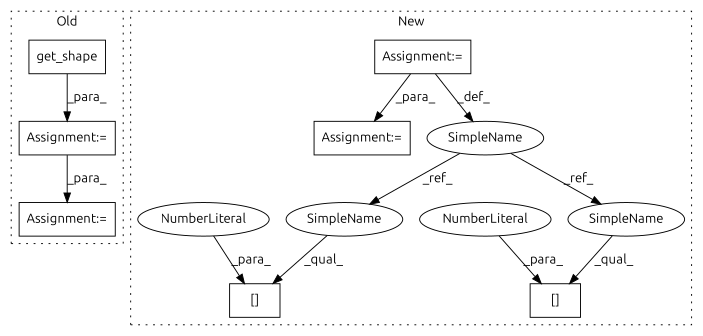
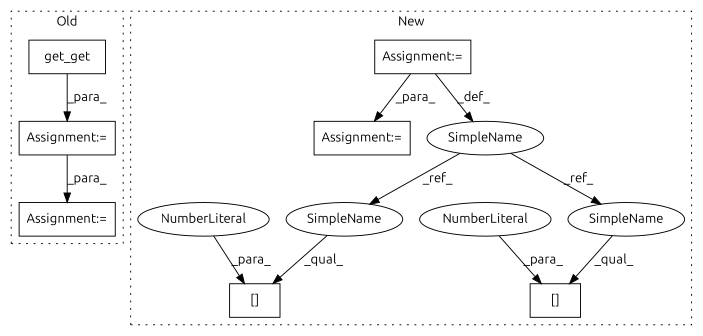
(67, 57) -> (67, 57)
